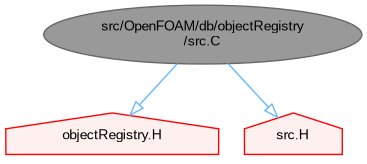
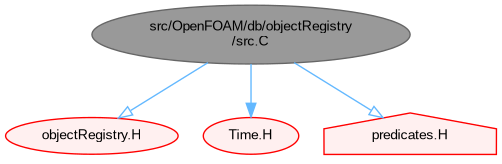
(112, 136) -> (92, 136)
none -> (251, 136)
(293, 136) -> (410, 136)
